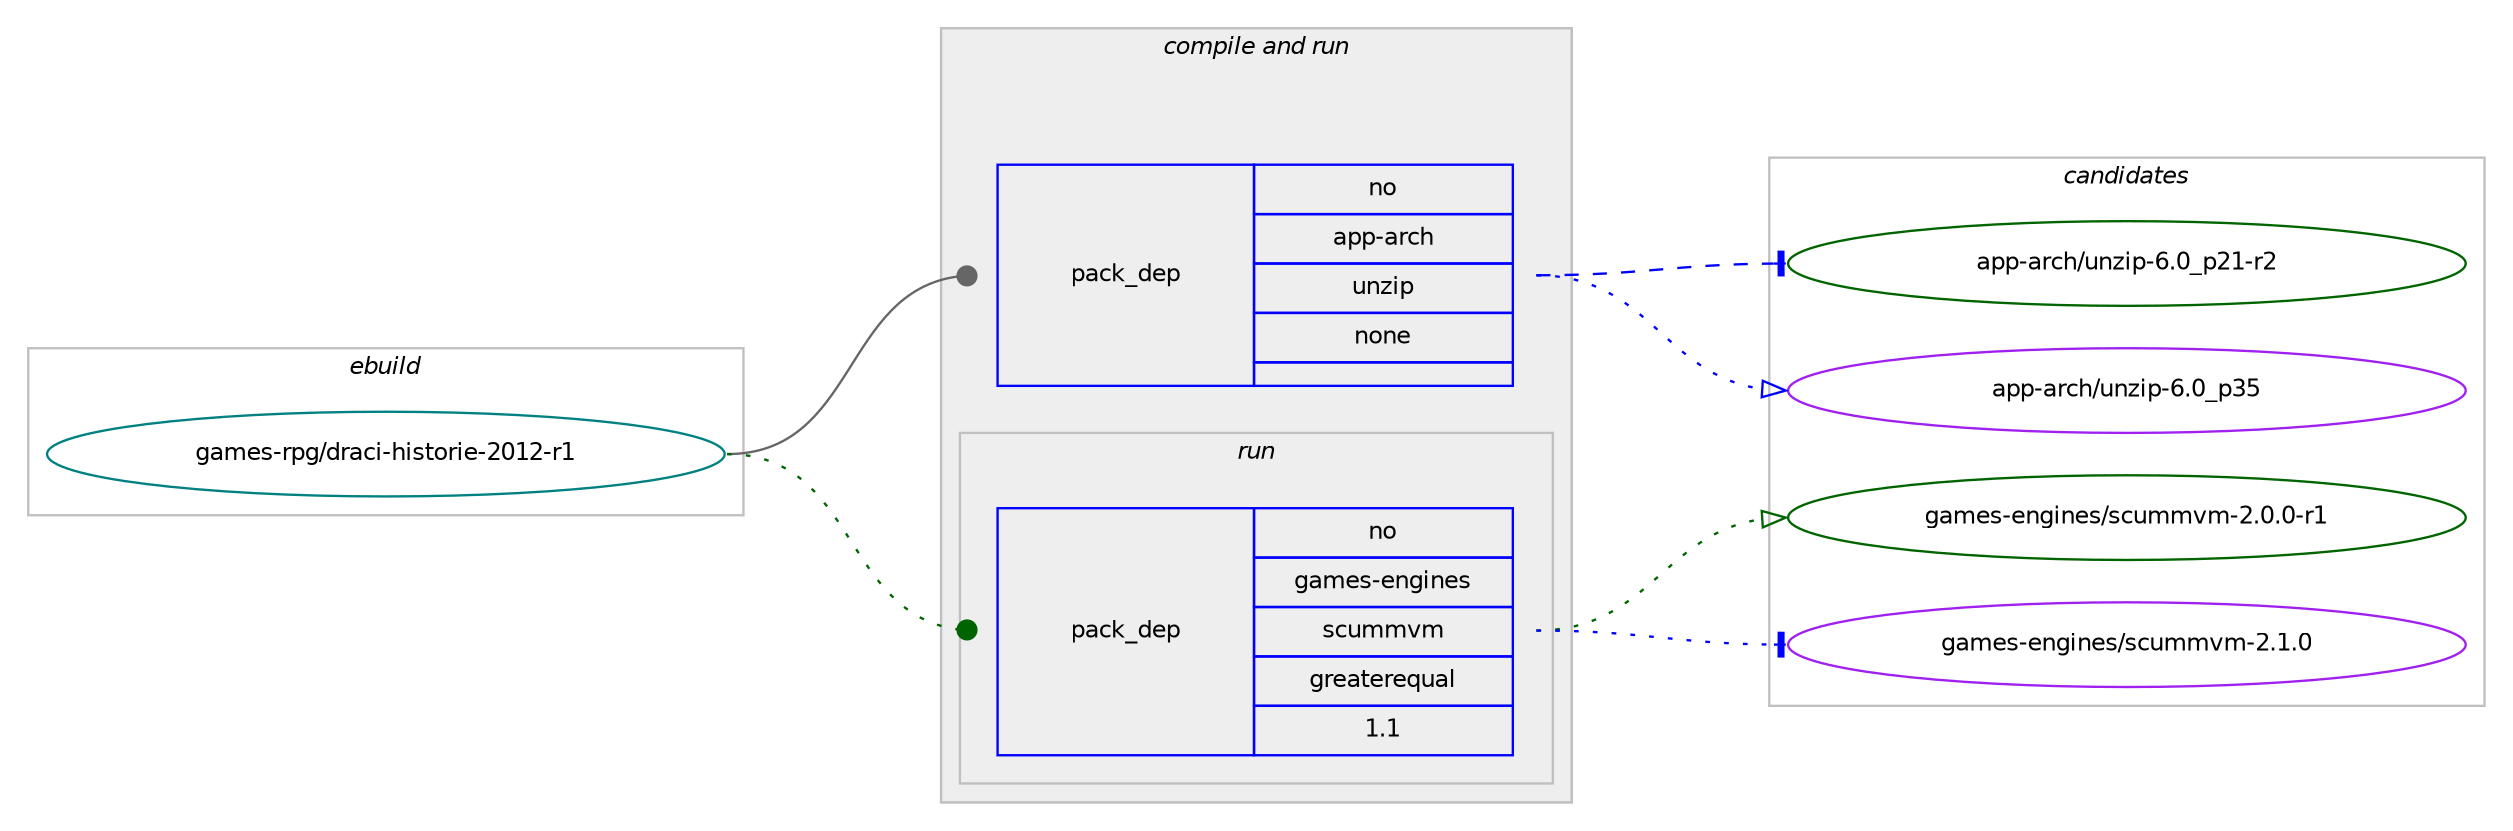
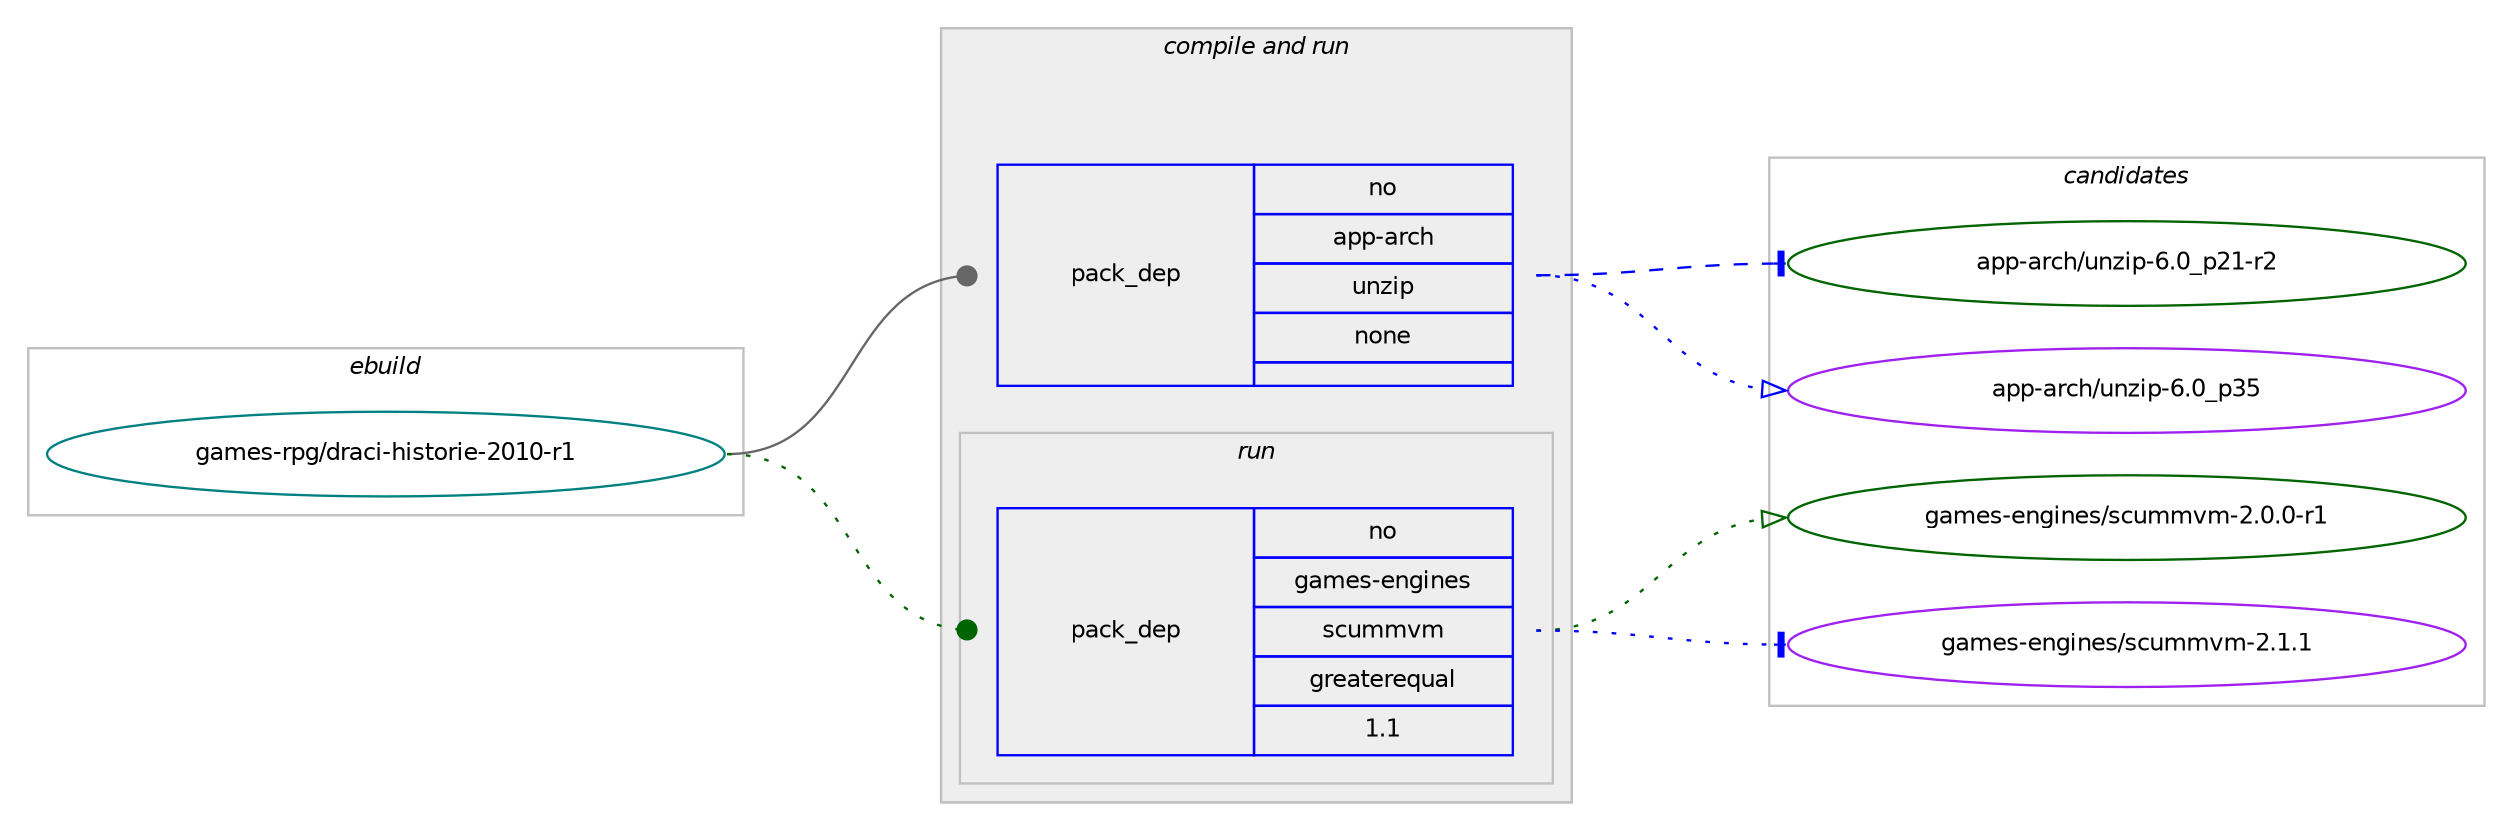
(386, 454) -> (386, 454)
(2127, 645) -> (2127, 645)
